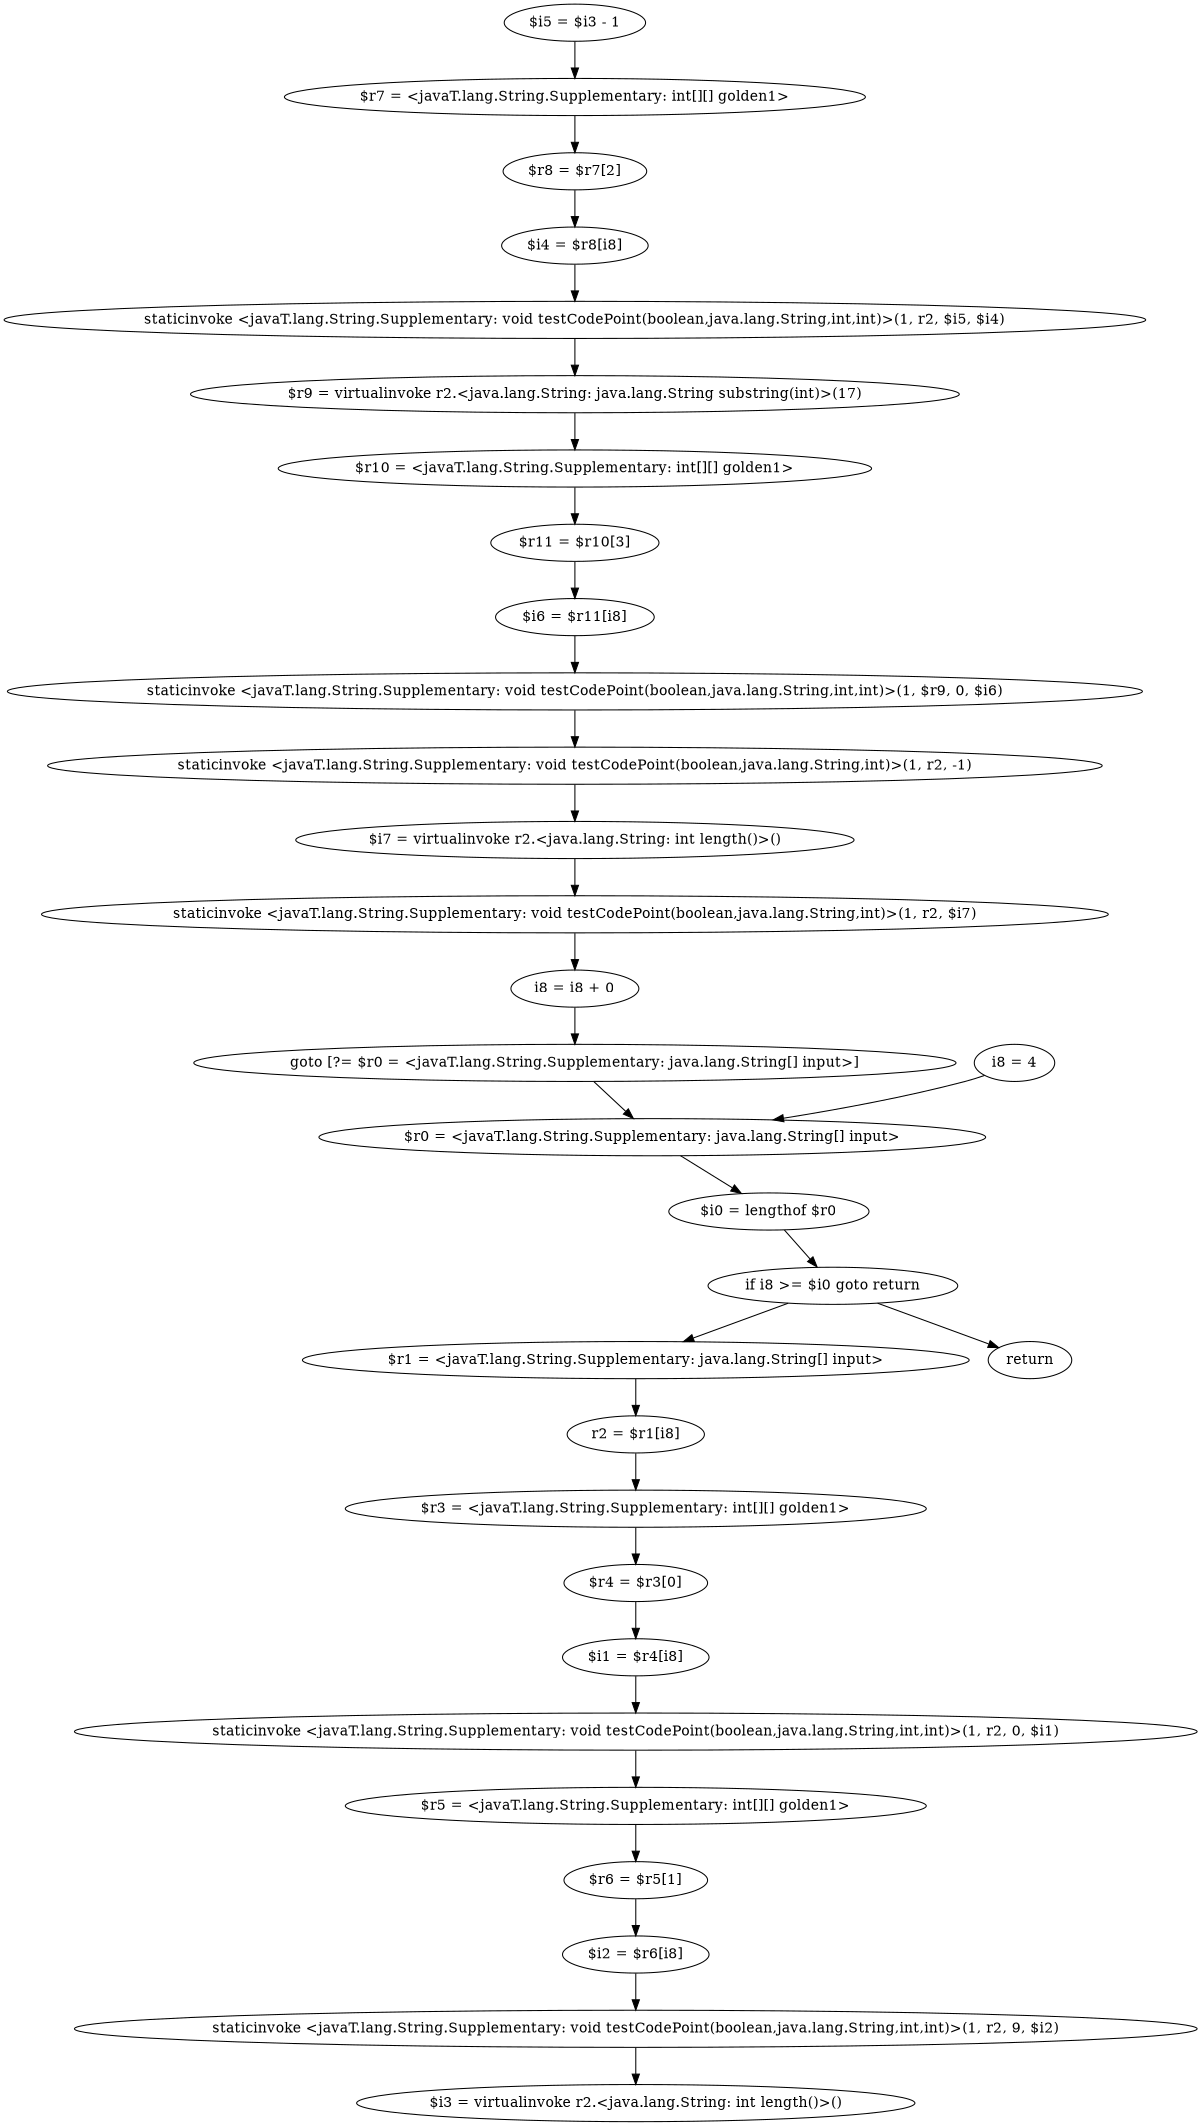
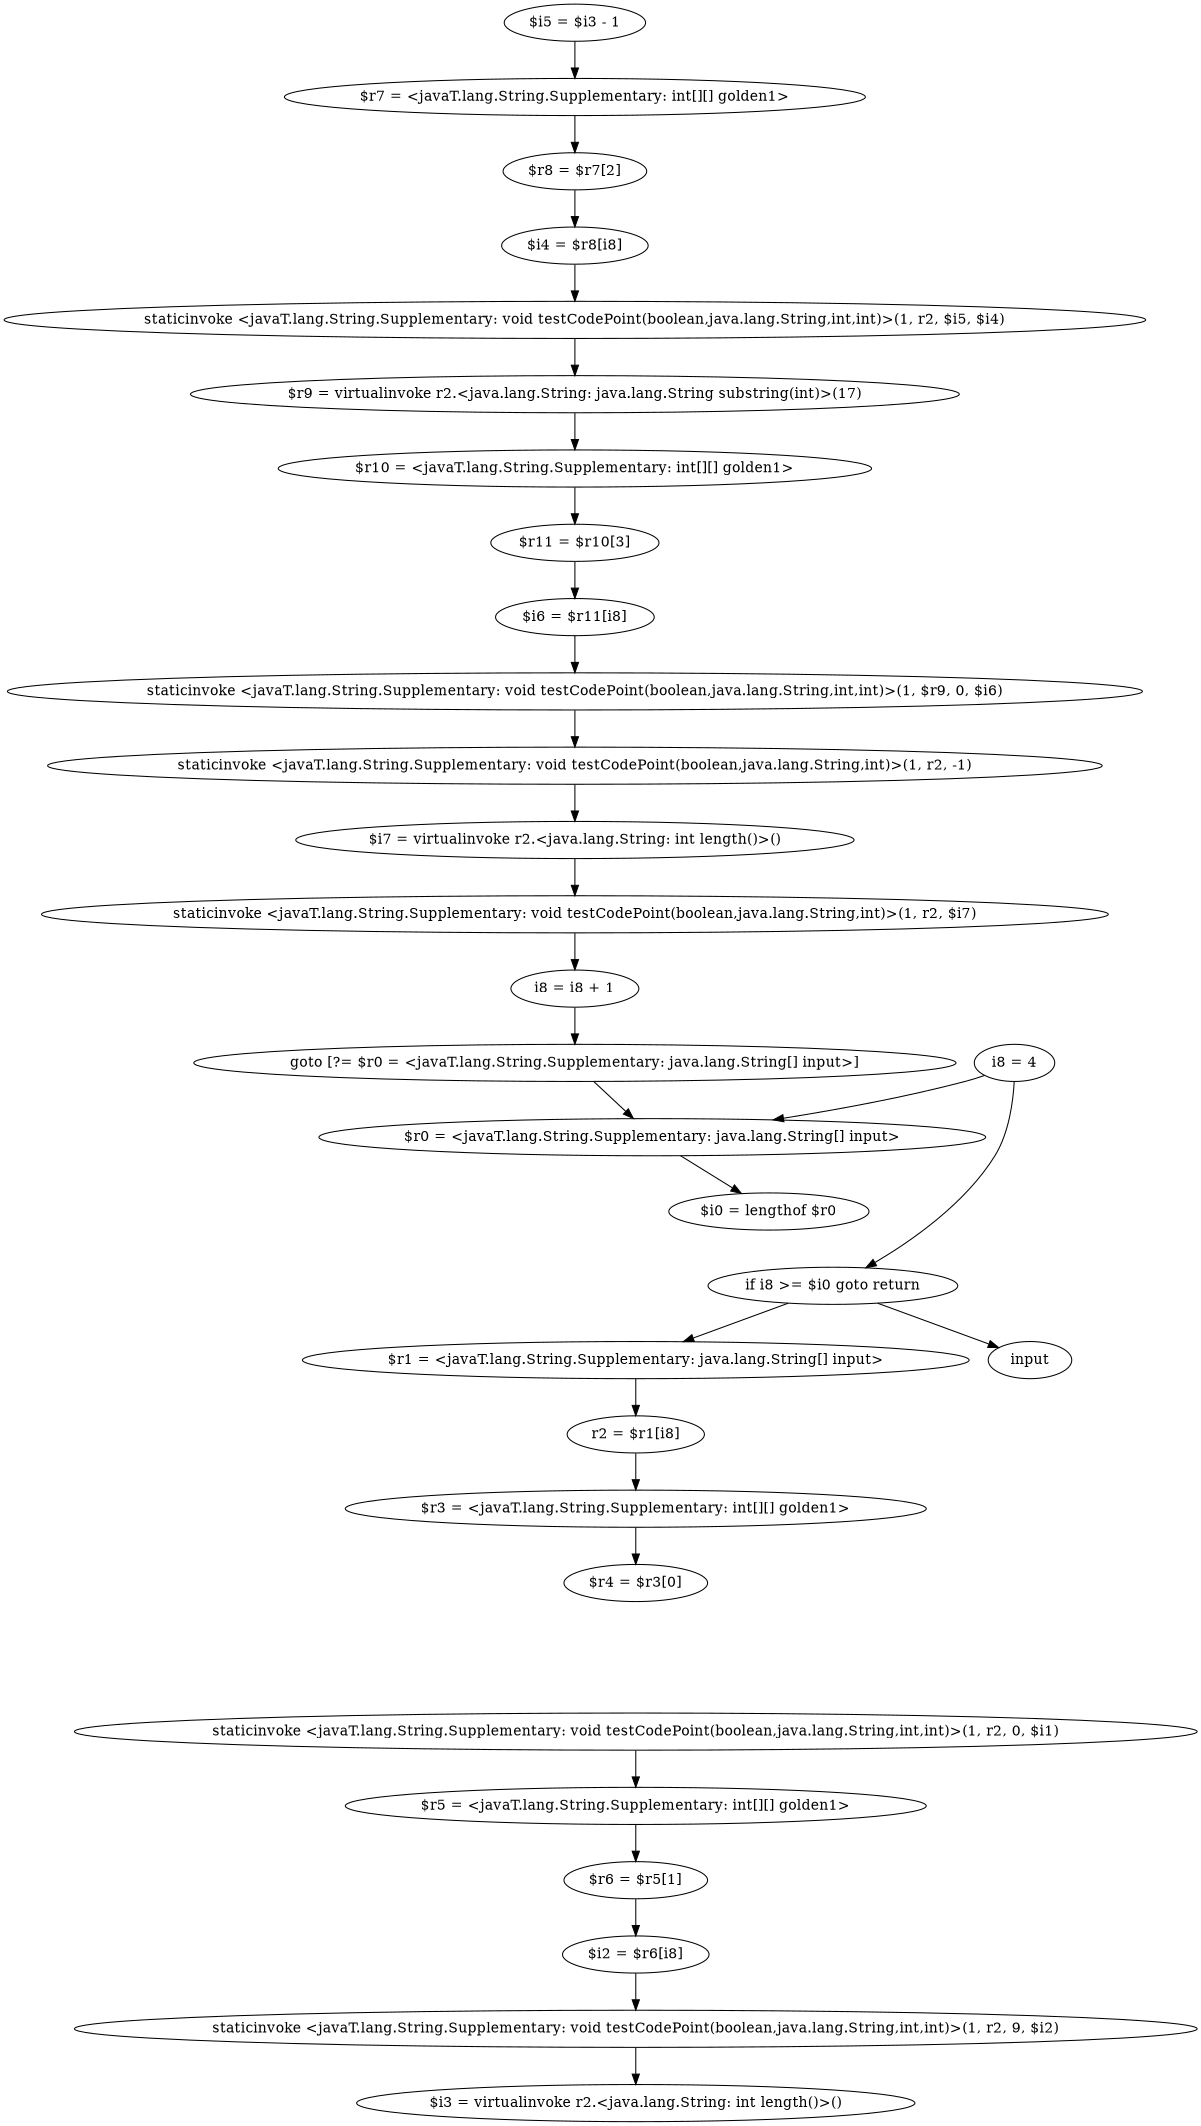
(575, 989) -> (575, 989)
(797, 1245) -> (969, 1189)
(1030, 1360) -> (1030, 1360)
(636, 1657) -> none
